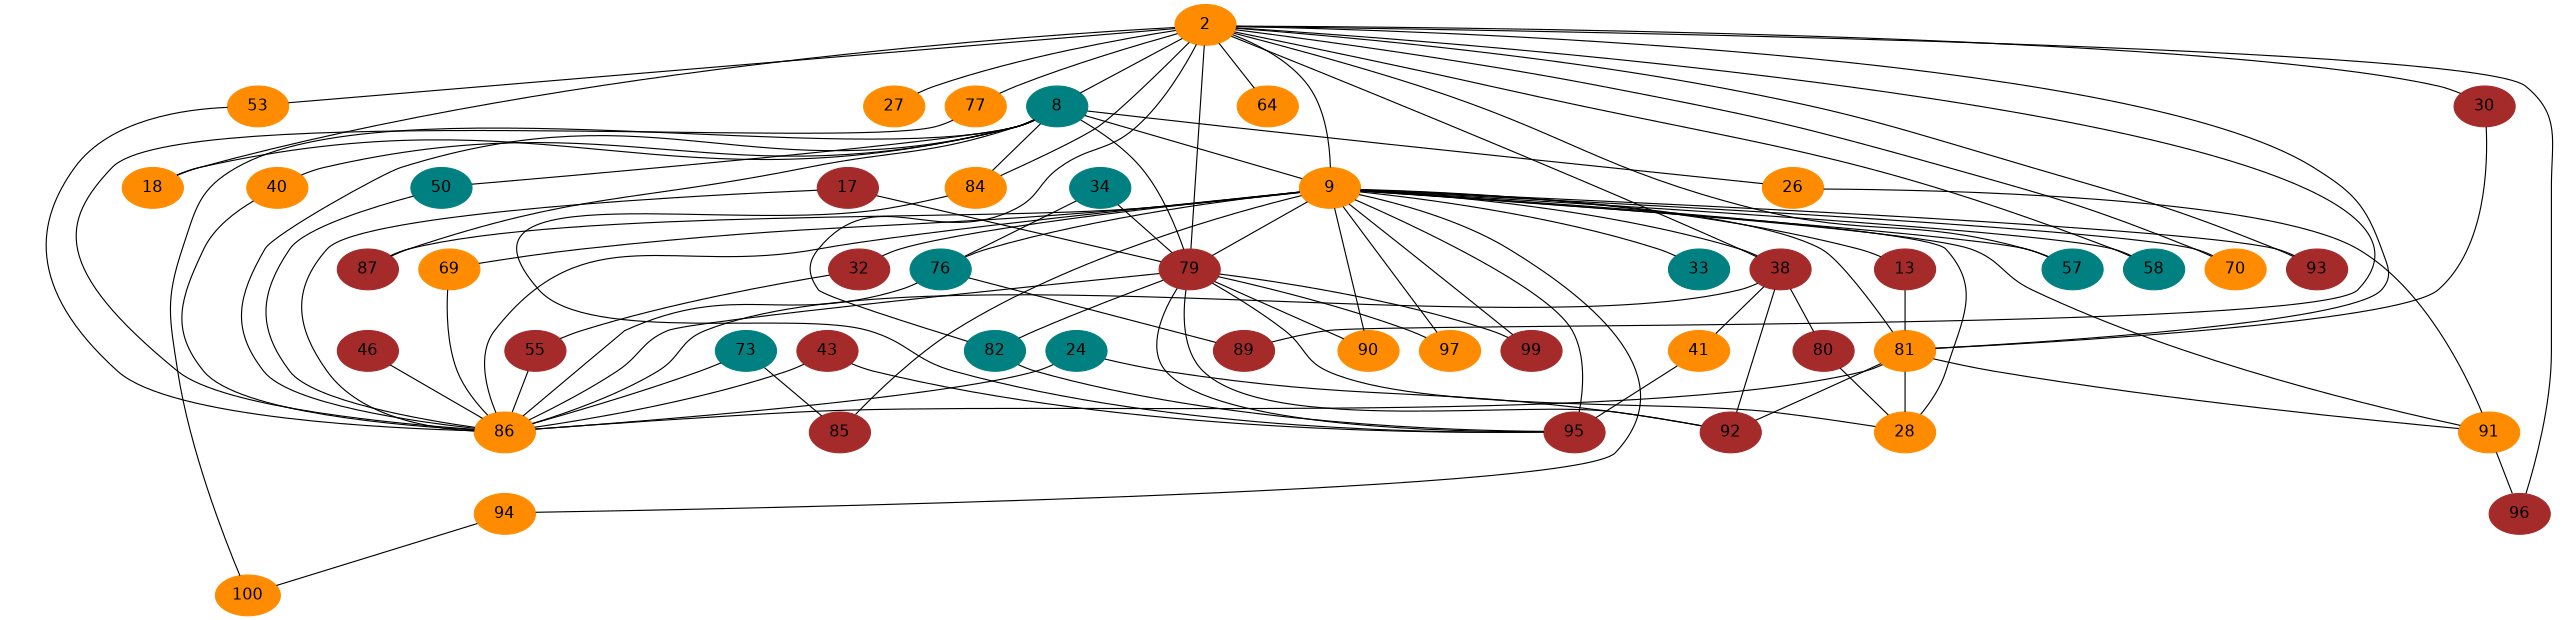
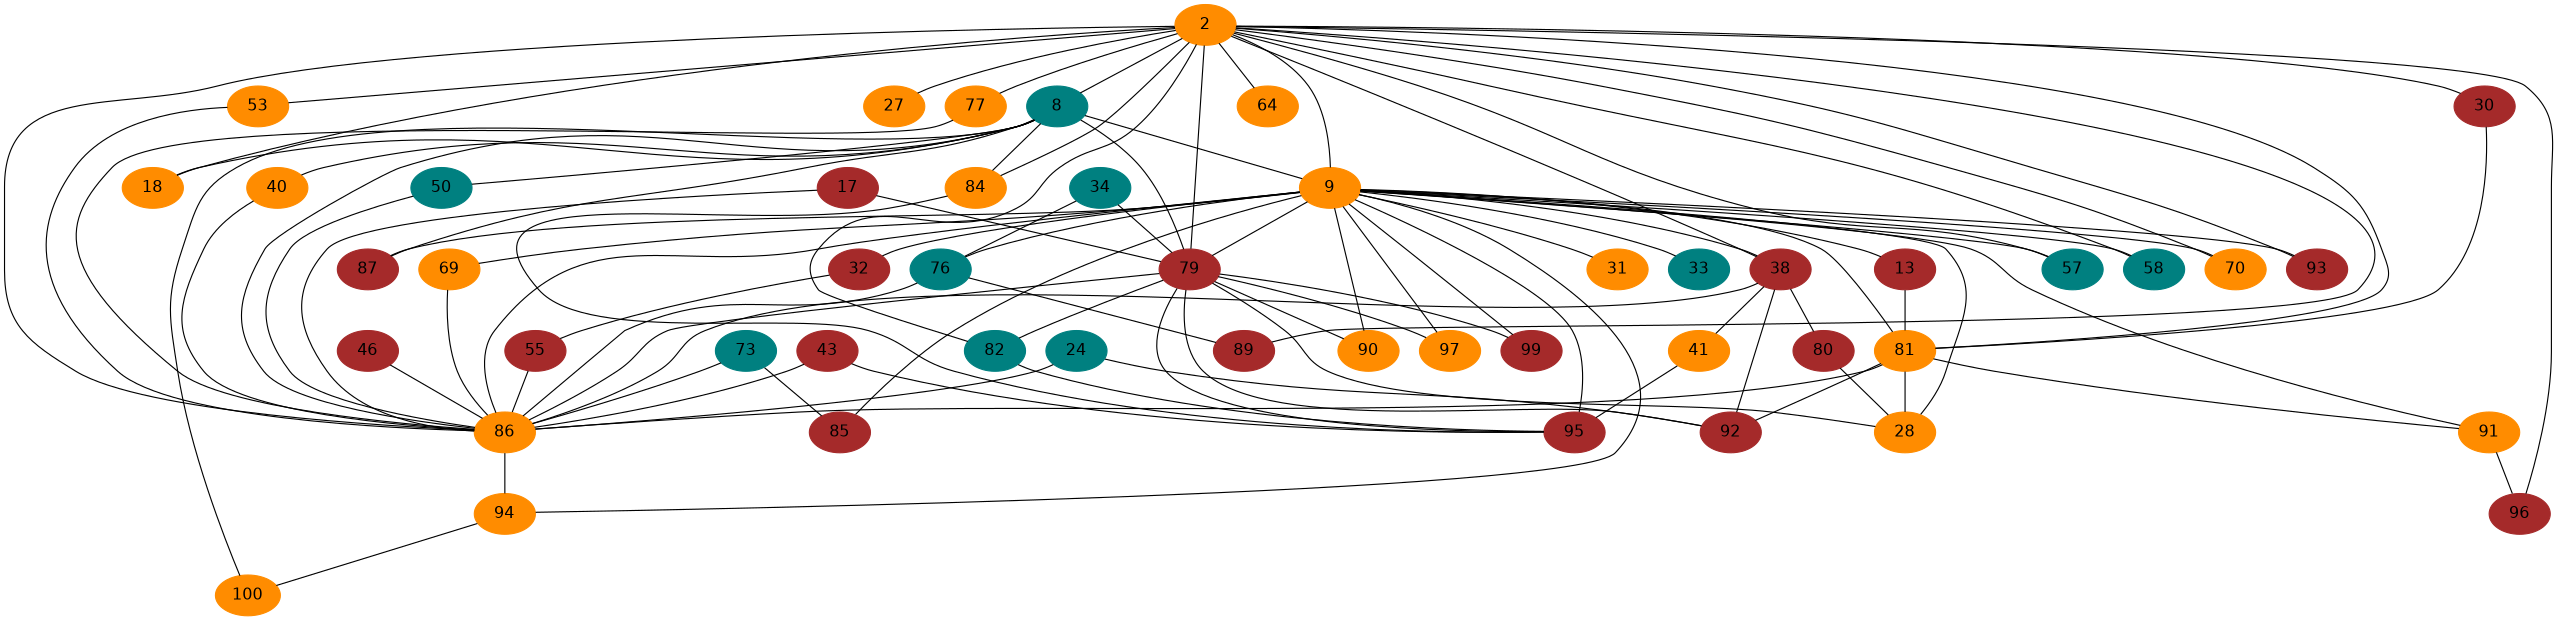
none -> (256, 79)
(1793, 188) -> none
none -> (1618, 269)
none -> (505, 473)
